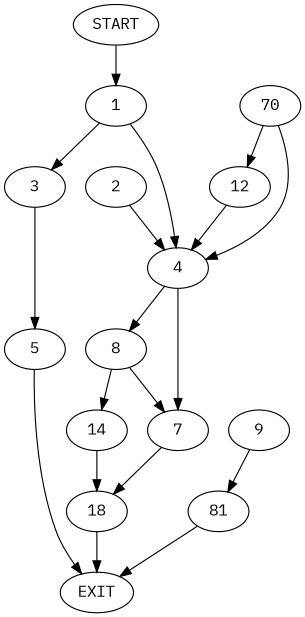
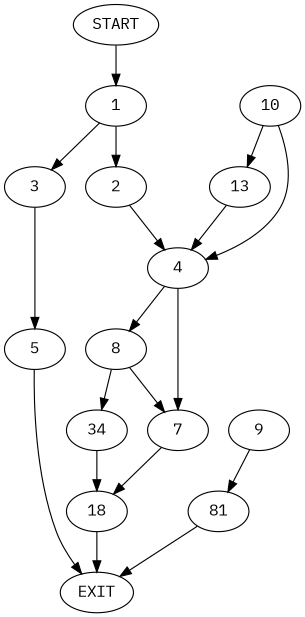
(270, 106) -> (270, 106)
(161, 177) -> (116, 141)
(240, 187) -> (240, 187)
(97, 430) -> (97, 430)
